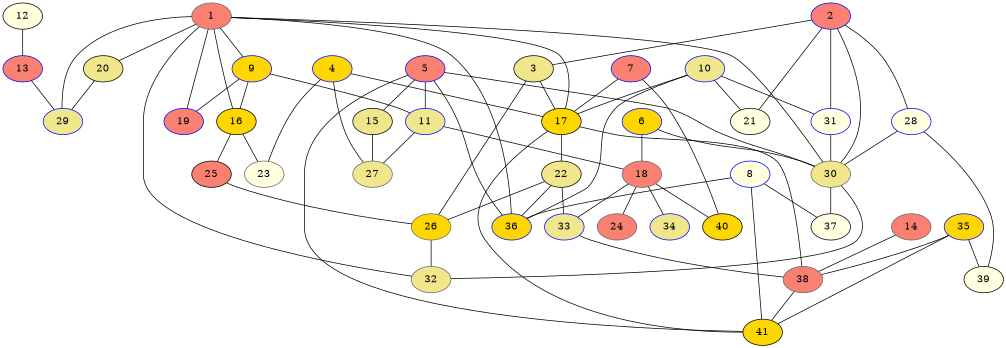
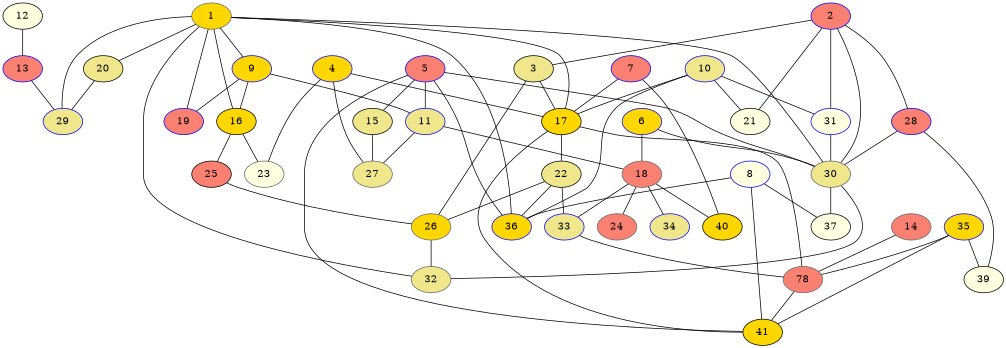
(212, 16) -> (212, 16)
(911, 122) -> (911, 122)
(803, 280) -> (803, 280)
